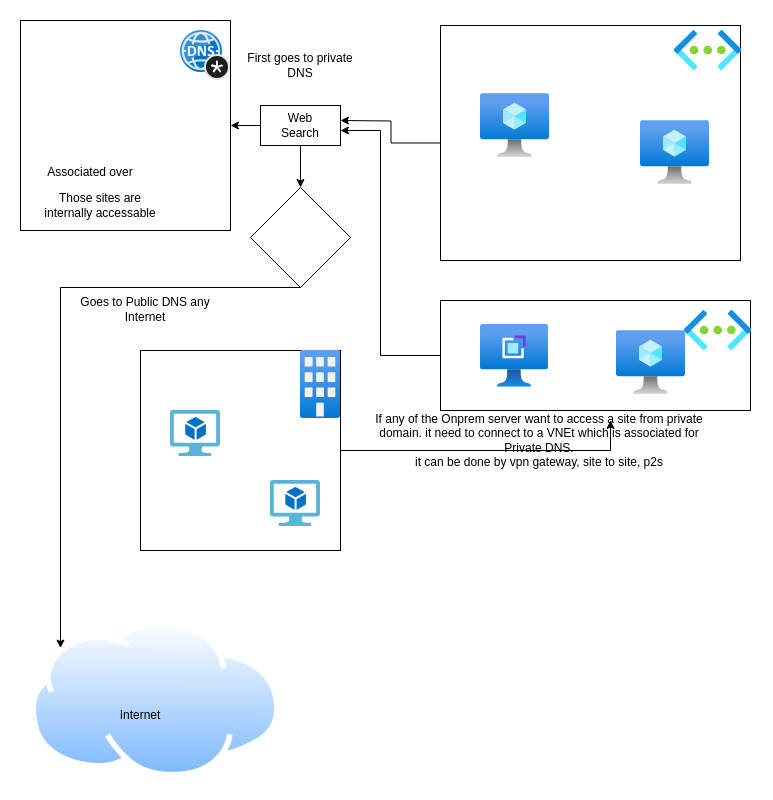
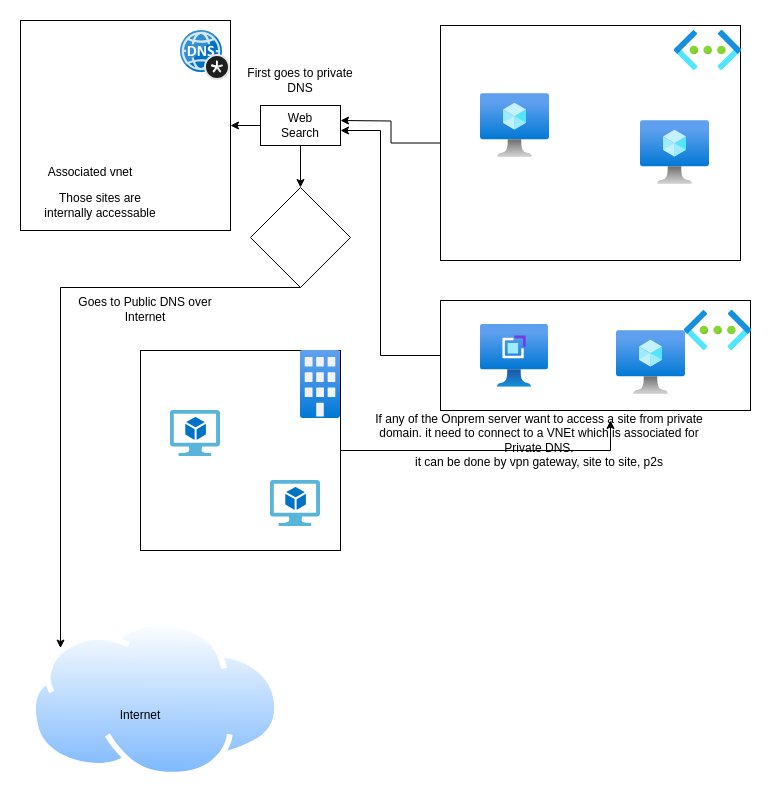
(301, 66) -> (301, 81)
(91, 173) -> (91, 173)
(146, 310) -> (146, 310)
